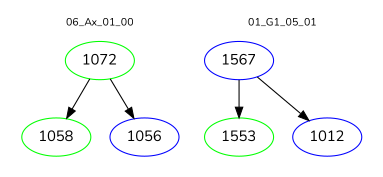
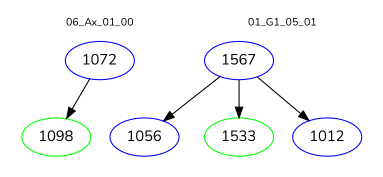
(100, 61) -> (100, 61)
(119, 94) -> (202, 91)
(56, 137) -> (56, 137)
(239, 137) -> (239, 137)
